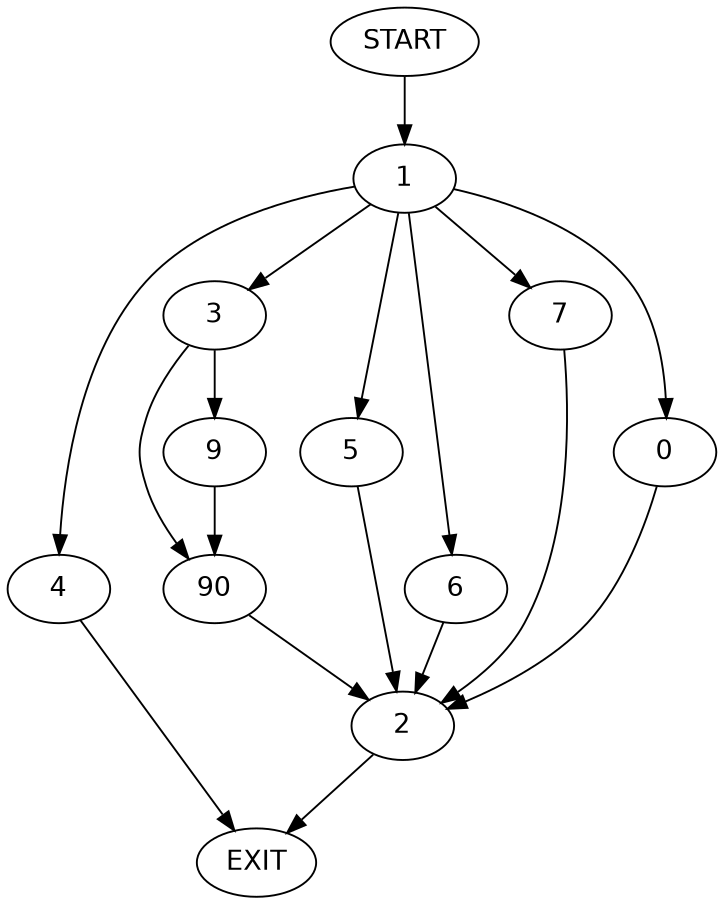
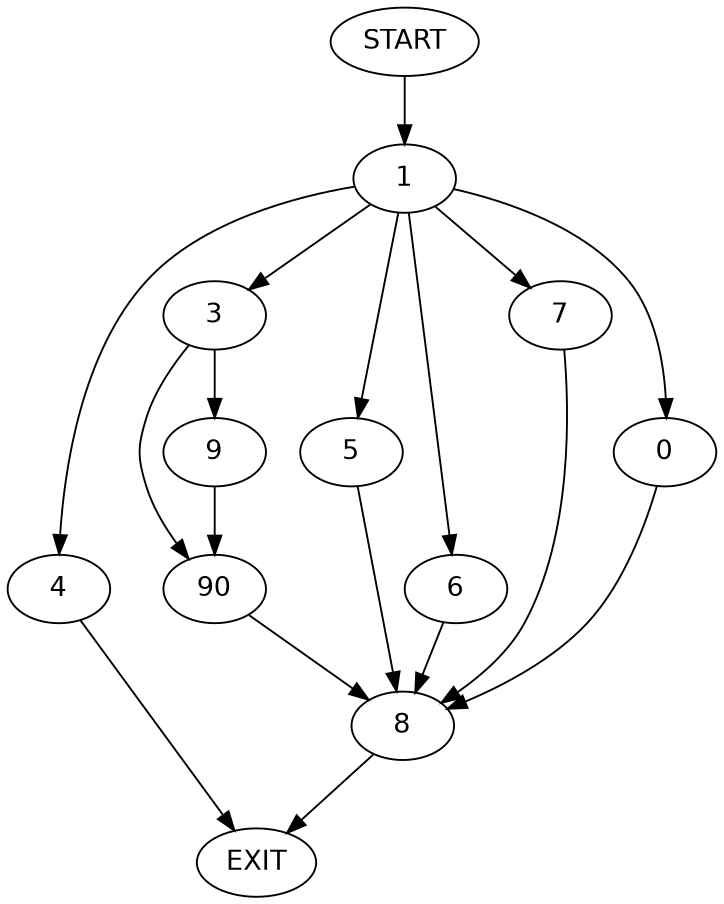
(403, 726) -> (403, 726)
